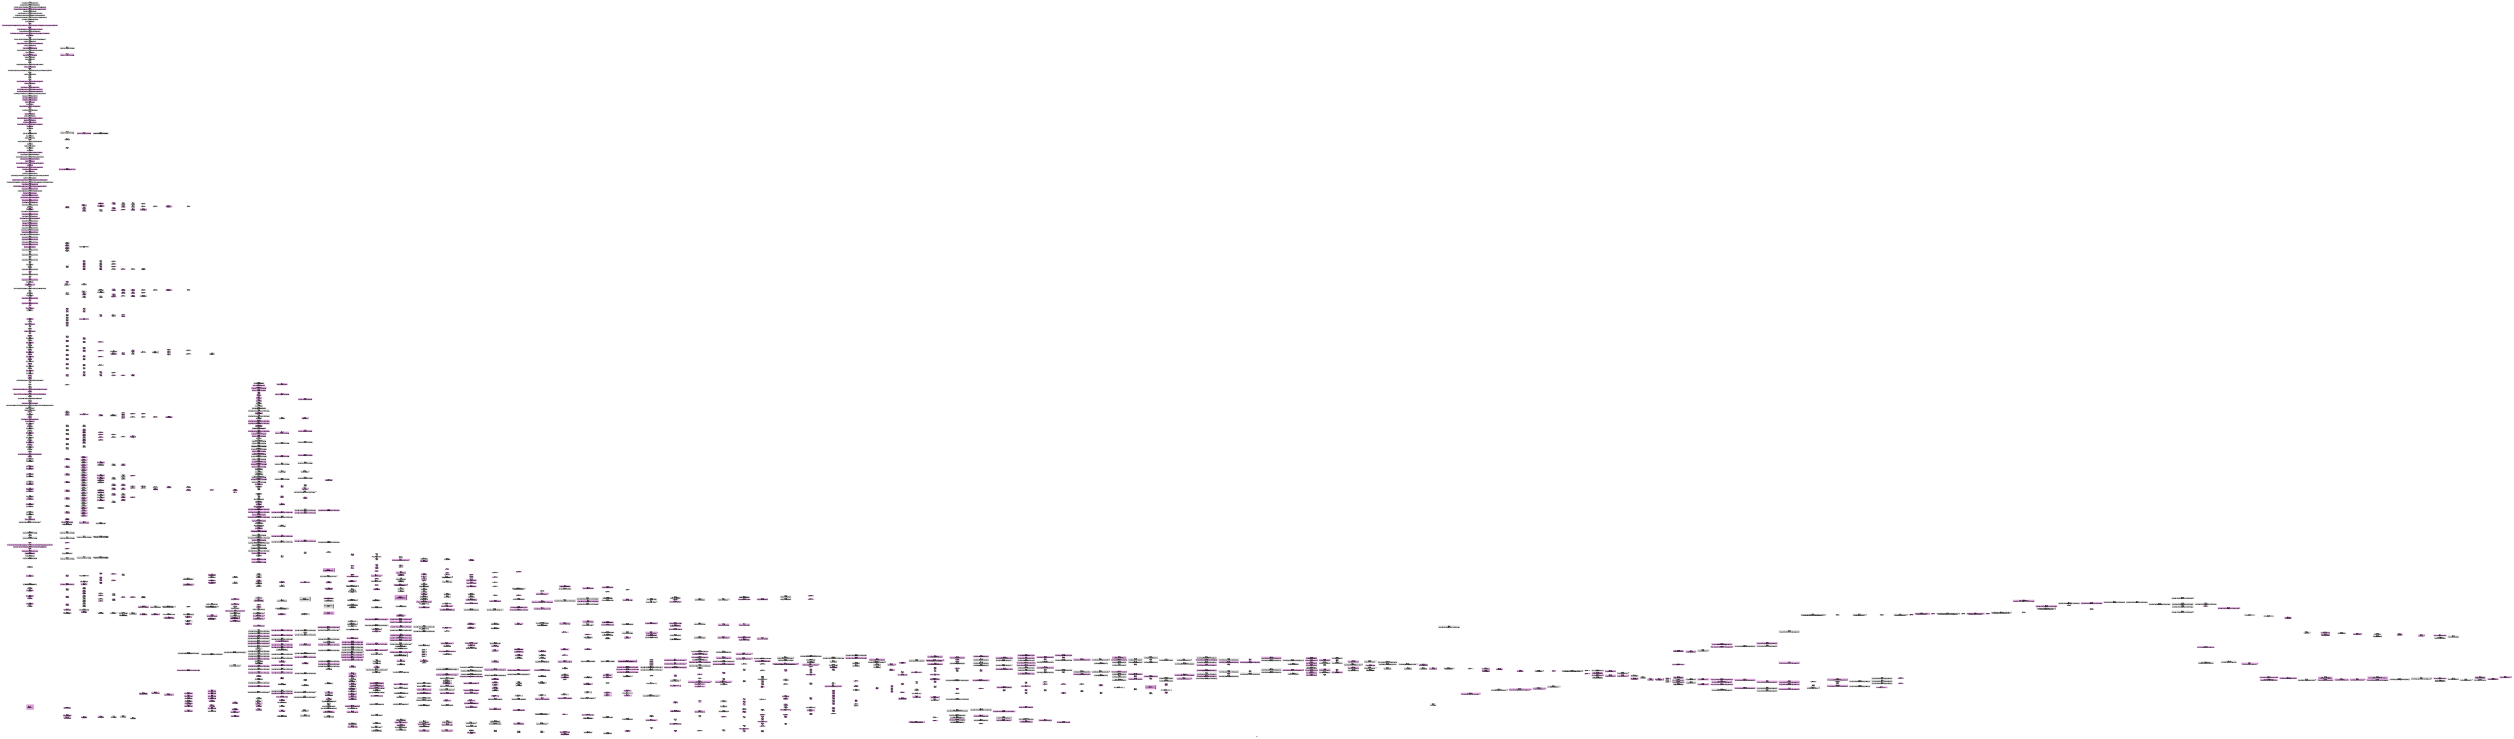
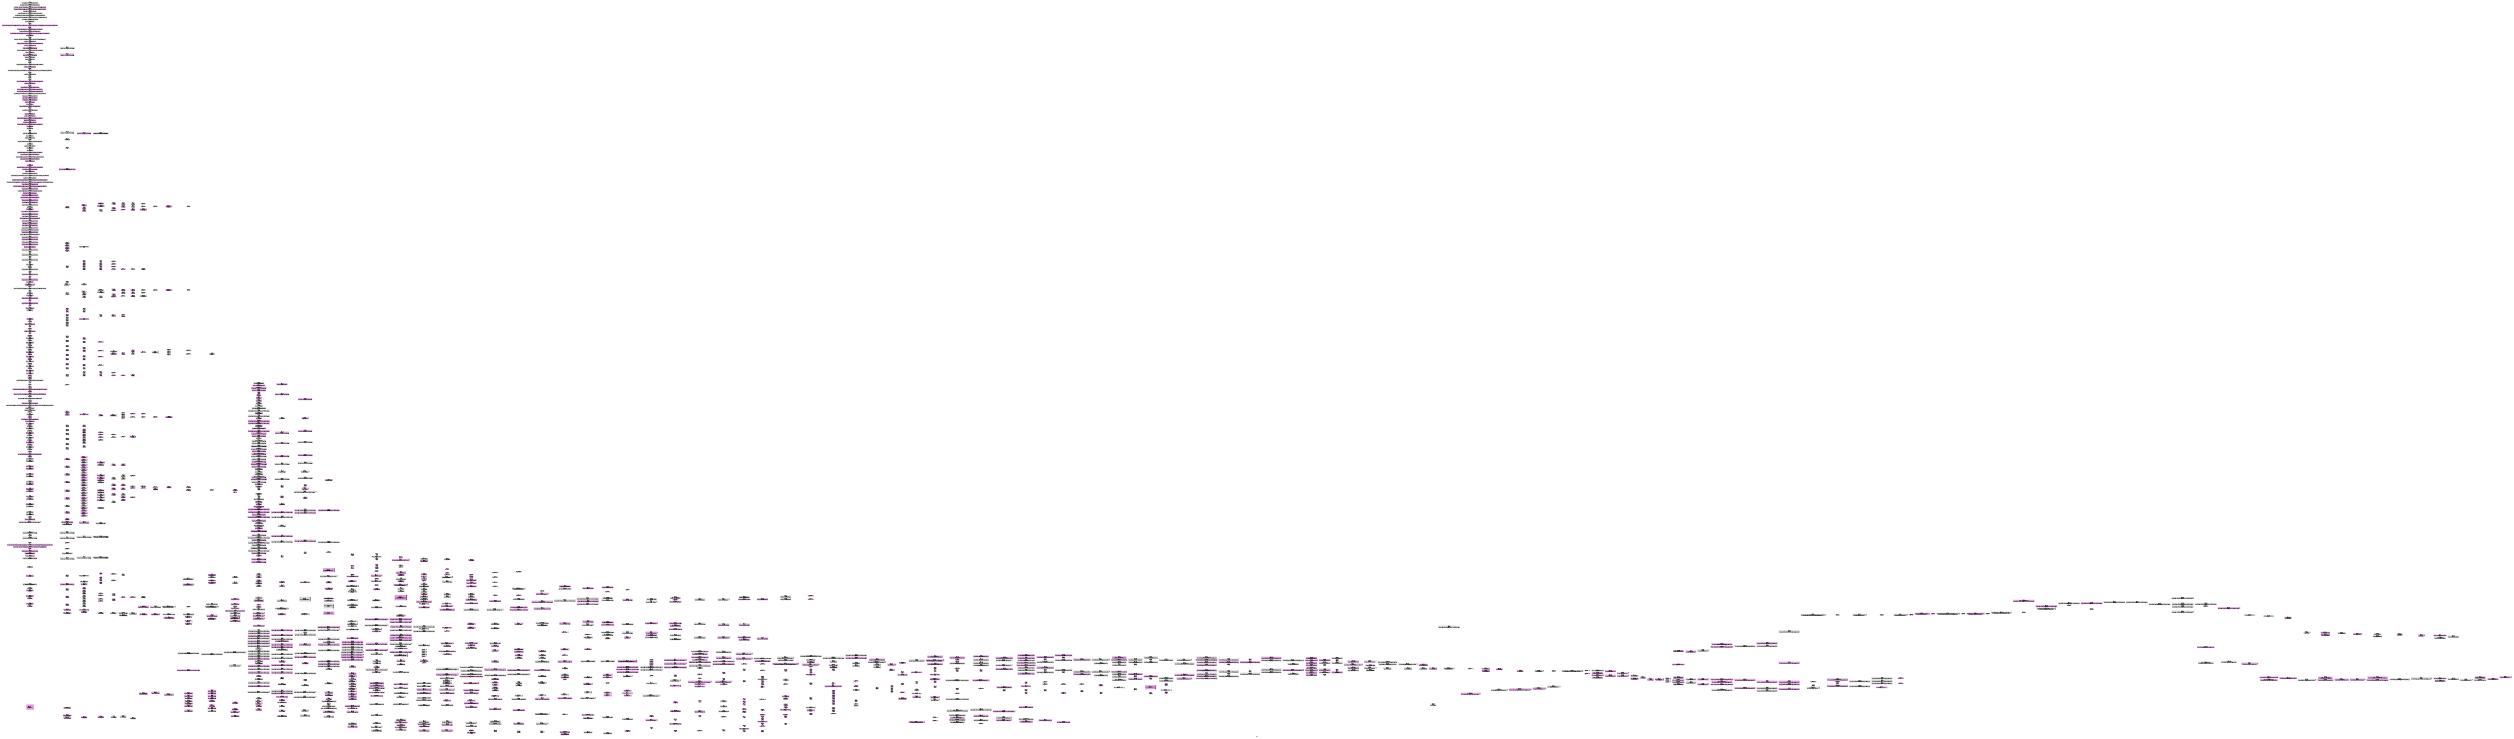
(30, 163) -> none
